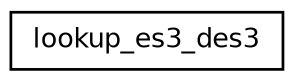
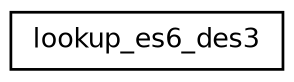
(147, 41) -> (147, 41)
